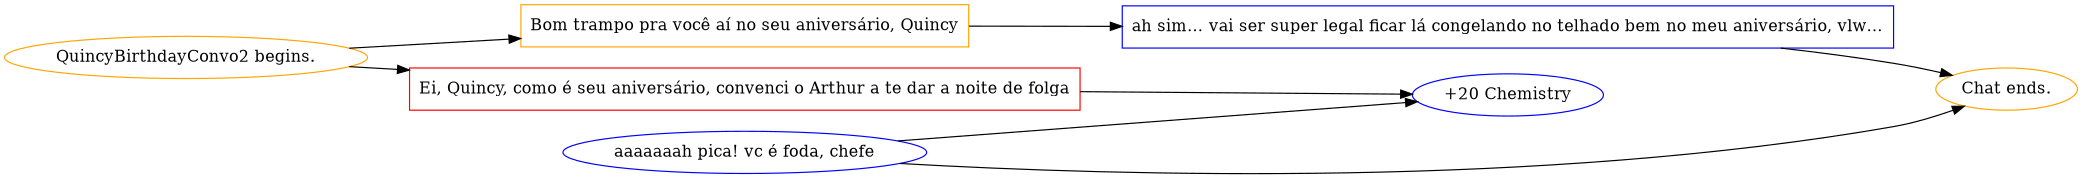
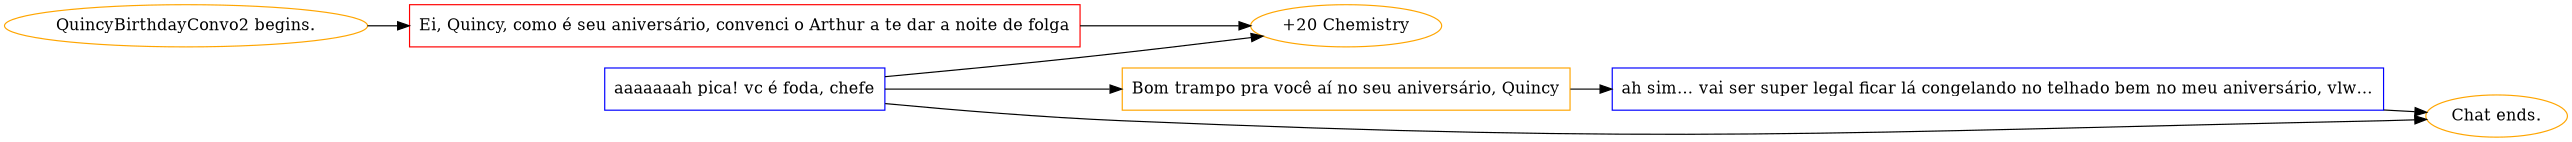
(429, 44) -> (997, 89)
(1508, 95) -> (1346, 26)
(745, 152) -> (745, 89)
